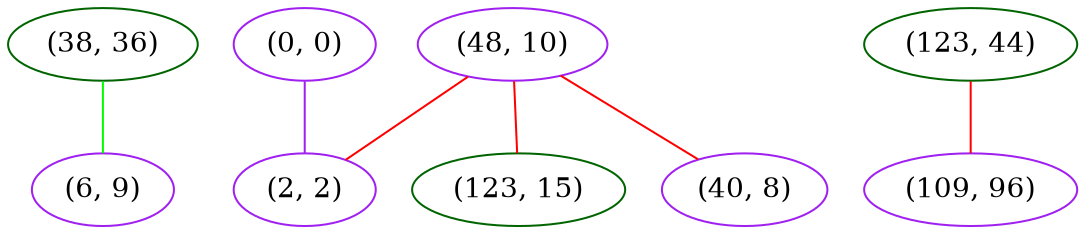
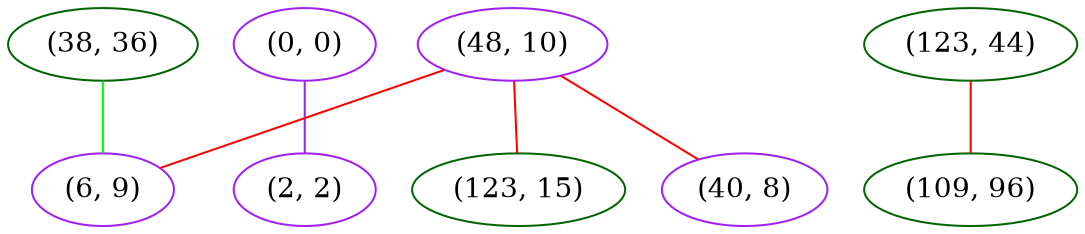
(407, 118) -> (288, 124)
(971, 190) -> (971, 190)
